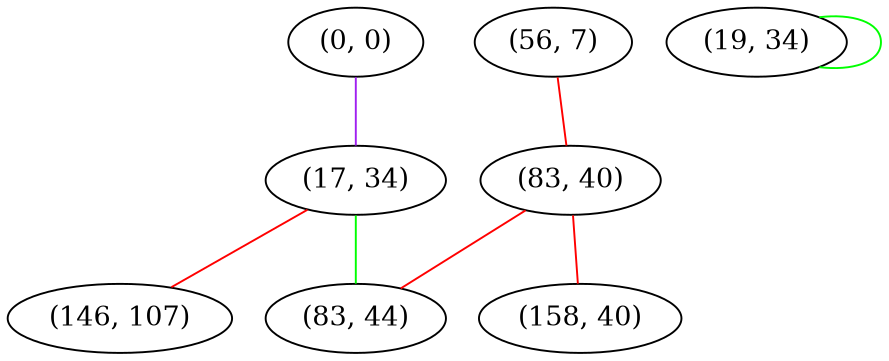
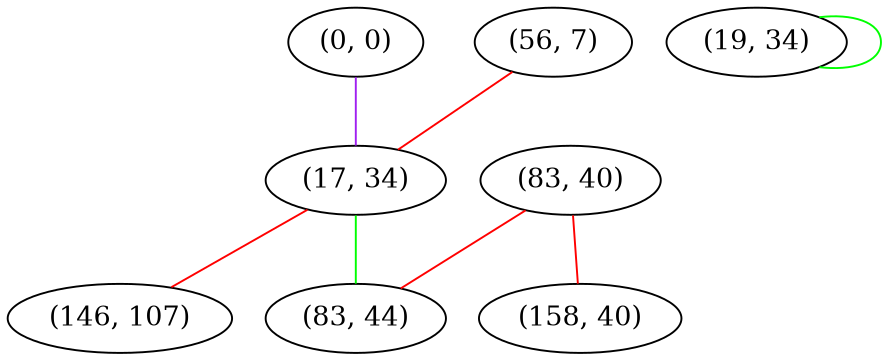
(562, 111) -> (455, 111)
